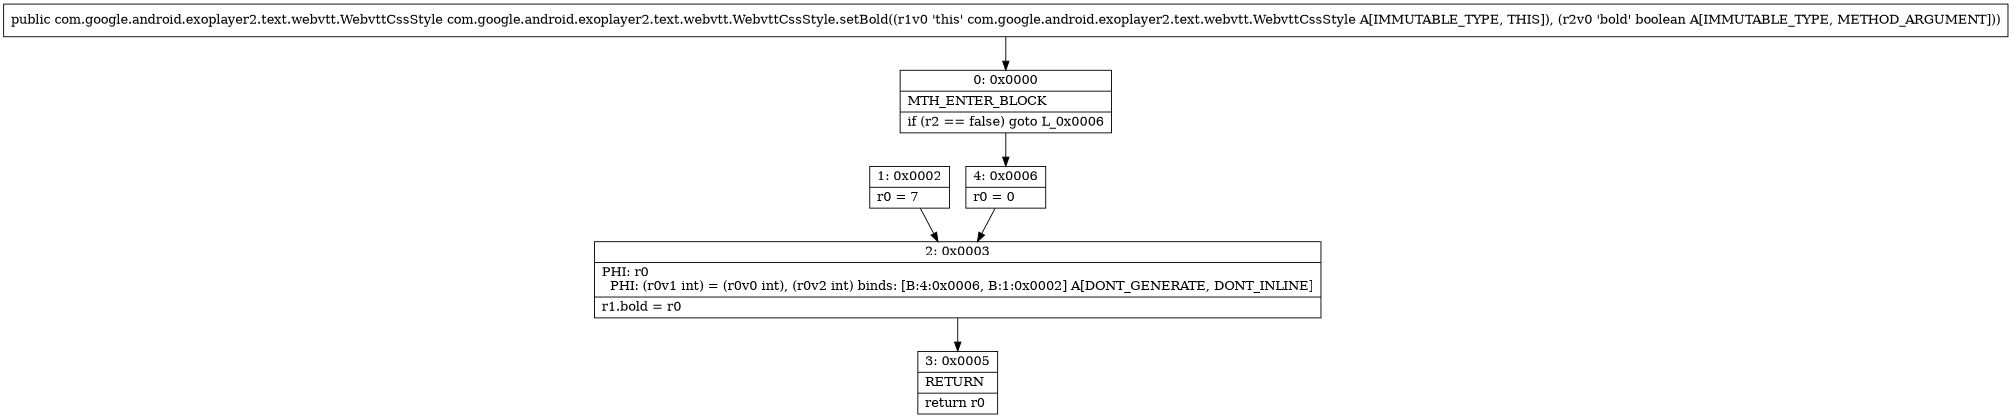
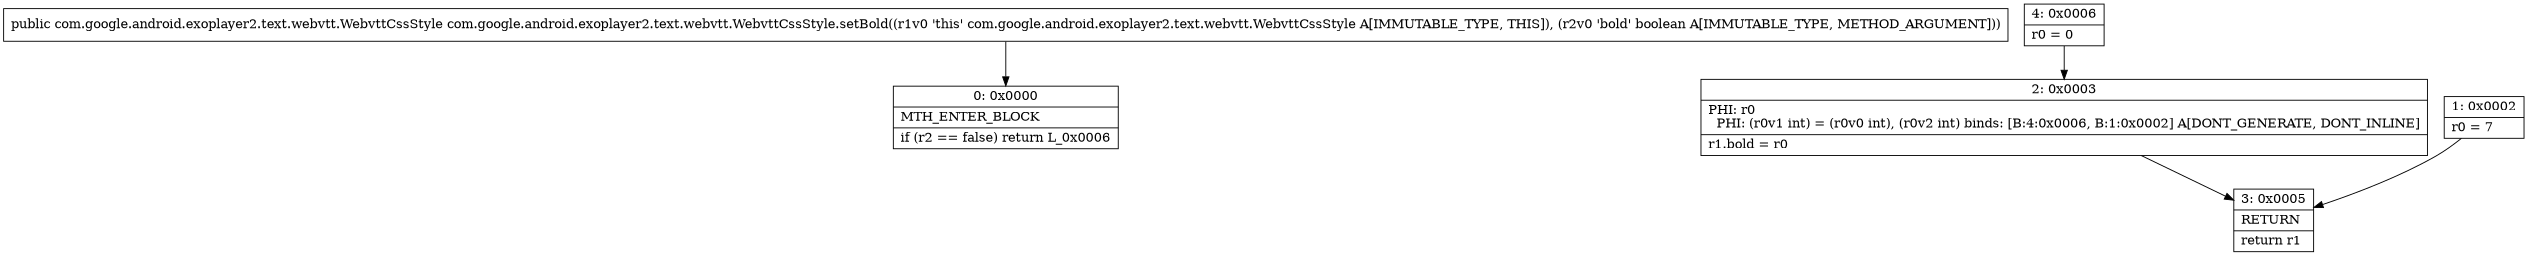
(1006, 122) -> (1006, 138)
(1006, 145) -> none
(927, 221) -> (2395, 177)
(955, 403) -> (2271, 241)
